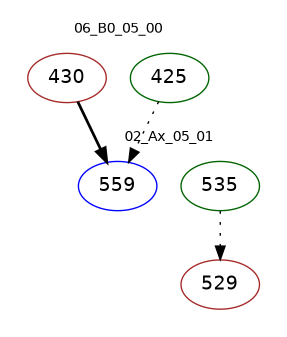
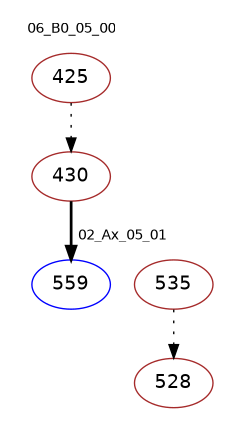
(170, 78) -> (71, 78)
(143, 133) -> (71, 121)
(220, 186) -> (174, 285)
(220, 285) -> (174, 383)
